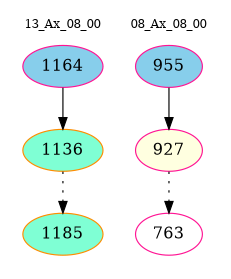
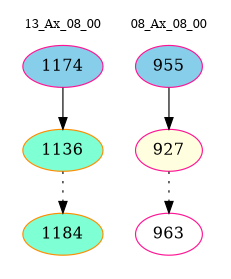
(63, 66) -> (63, 66)
(63, 234) -> (63, 234)
(169, 234) -> (169, 234)
